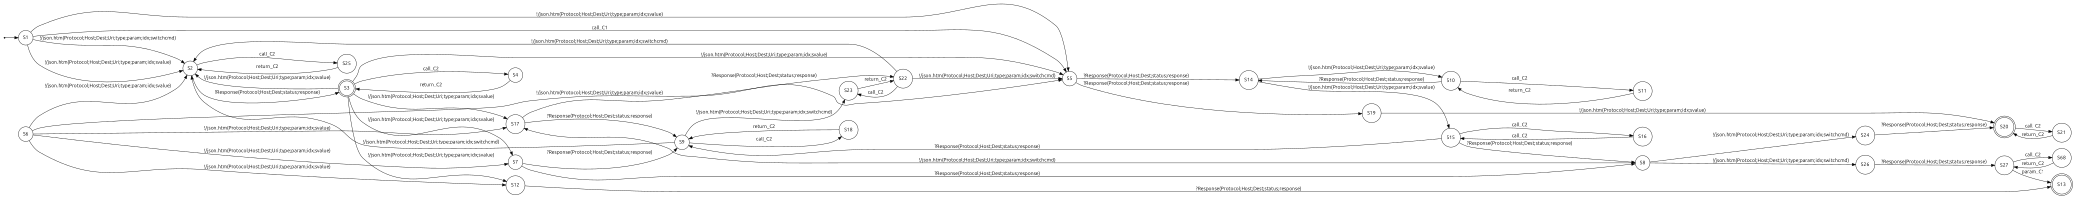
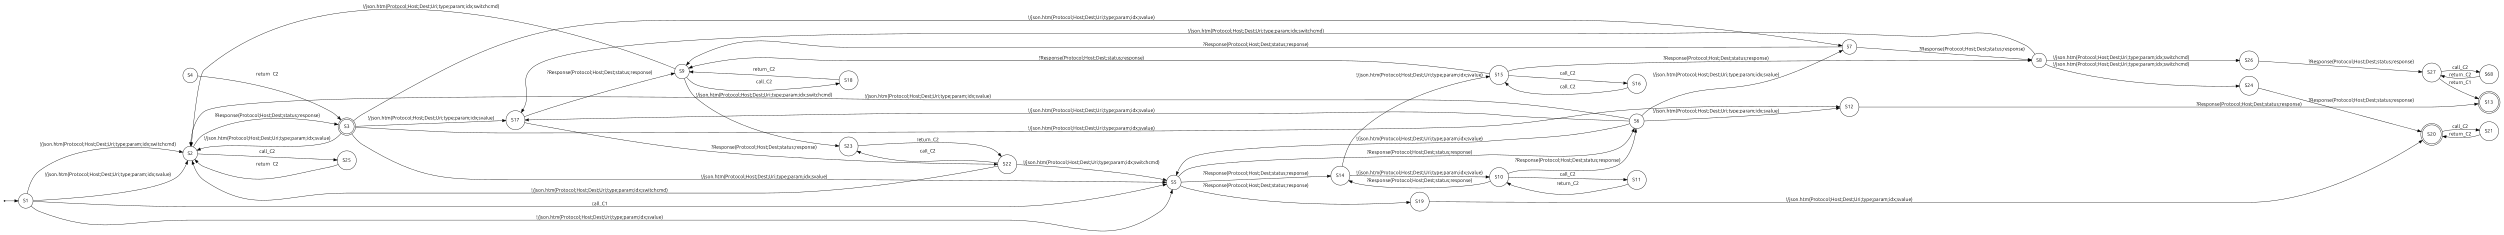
(429, 72) -> none
none -> (1409, 156)
none -> (1582, 171)
(2033, 172) -> (2460, 83)
